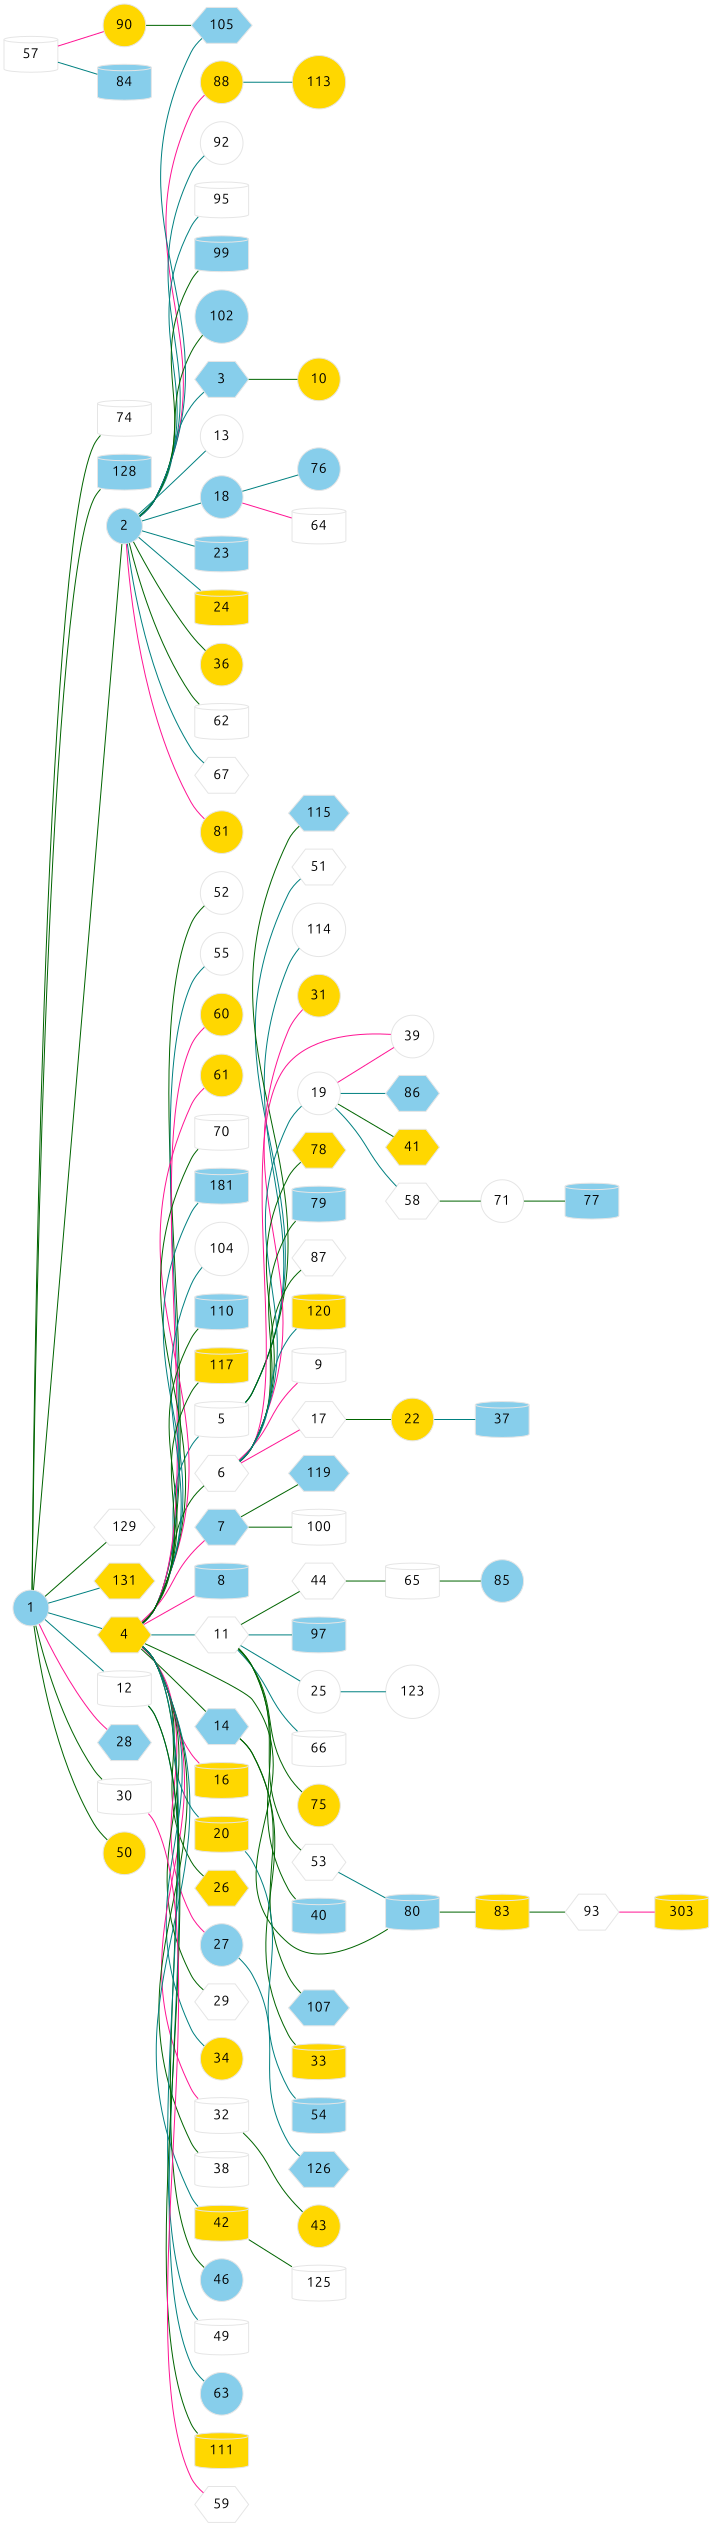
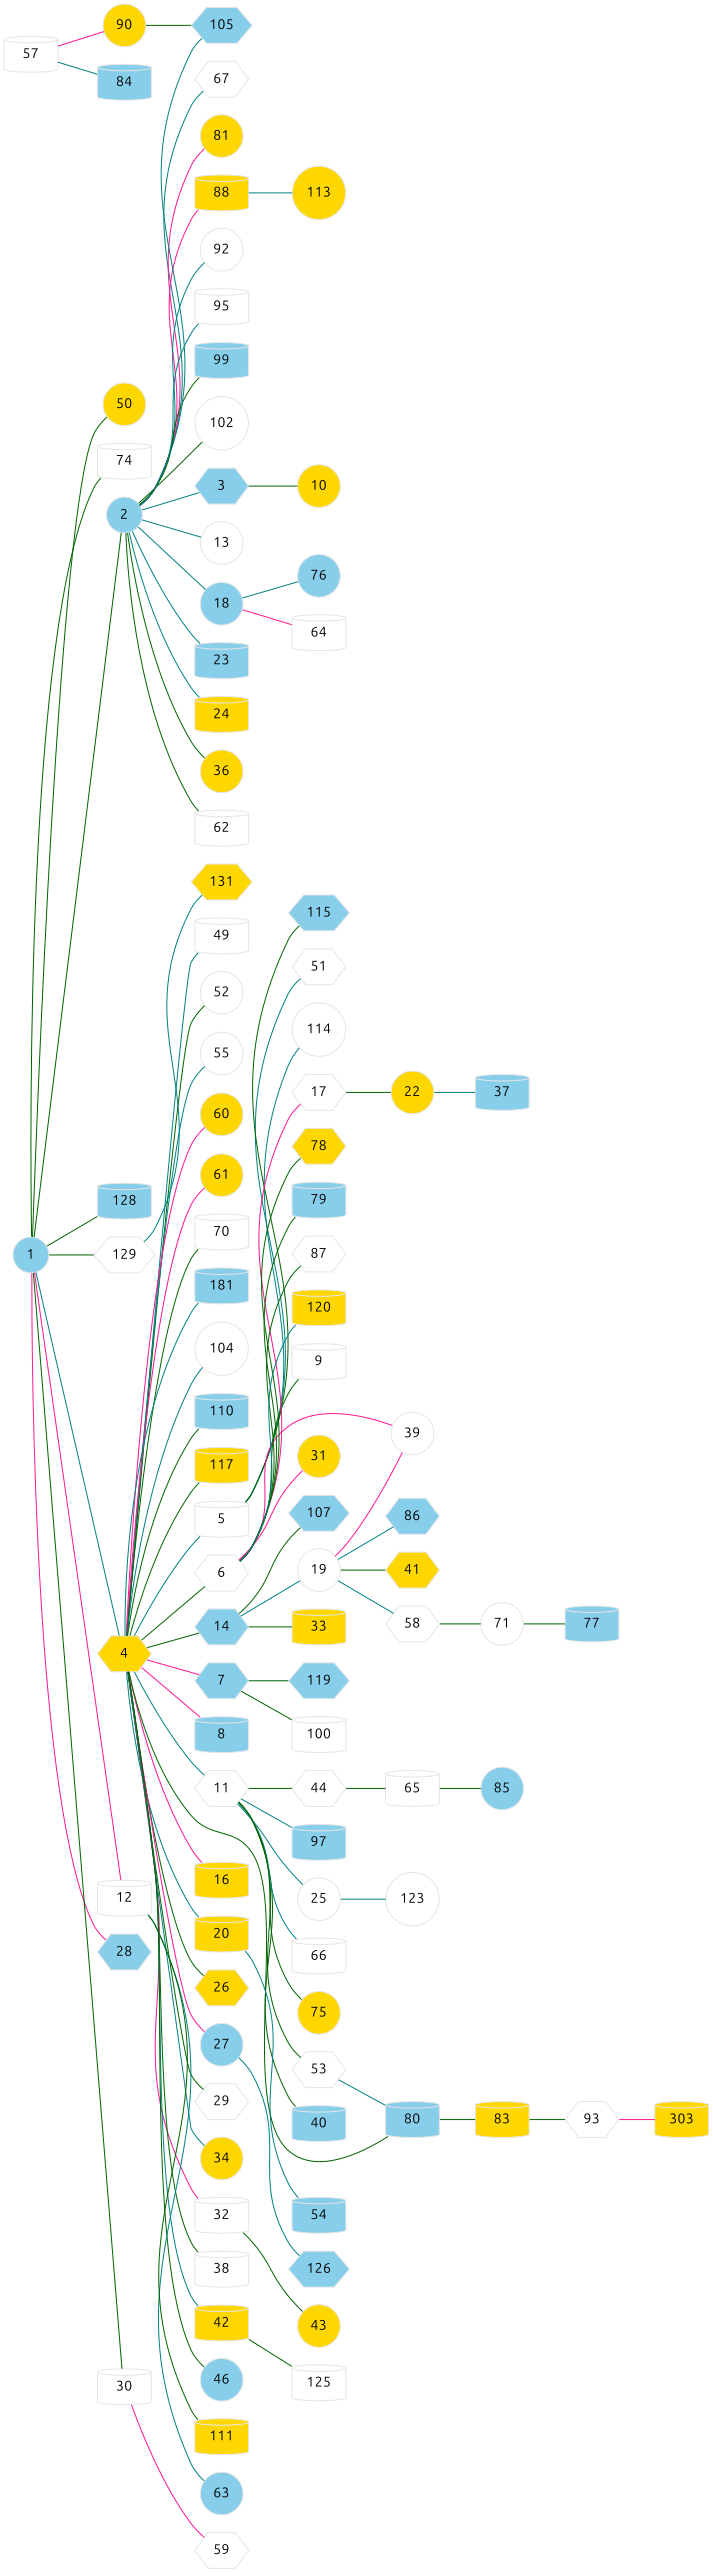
(222, 82) -> (222, 193)
(222, 317) -> (222, 423)
(271, 1284) -> (270, 1598)
(272, 1416) -> (271, 1471)
(74, 1596) -> (172, 1059)
(74, 1645) -> (78, 1576)
